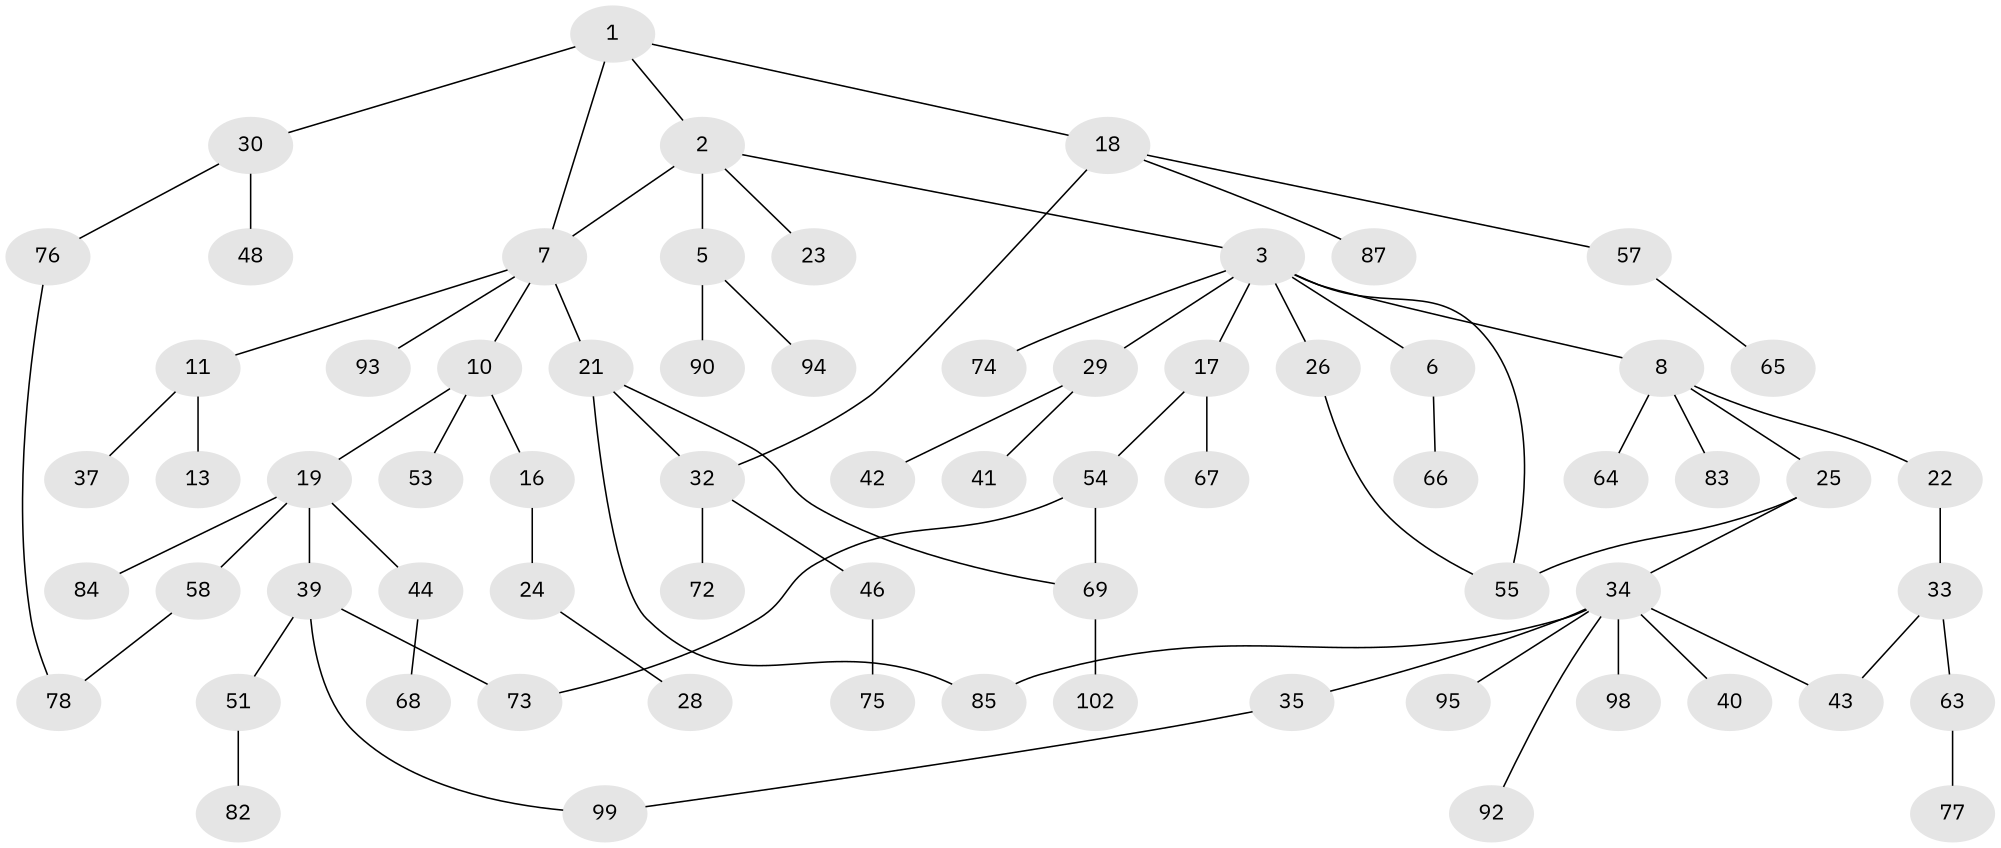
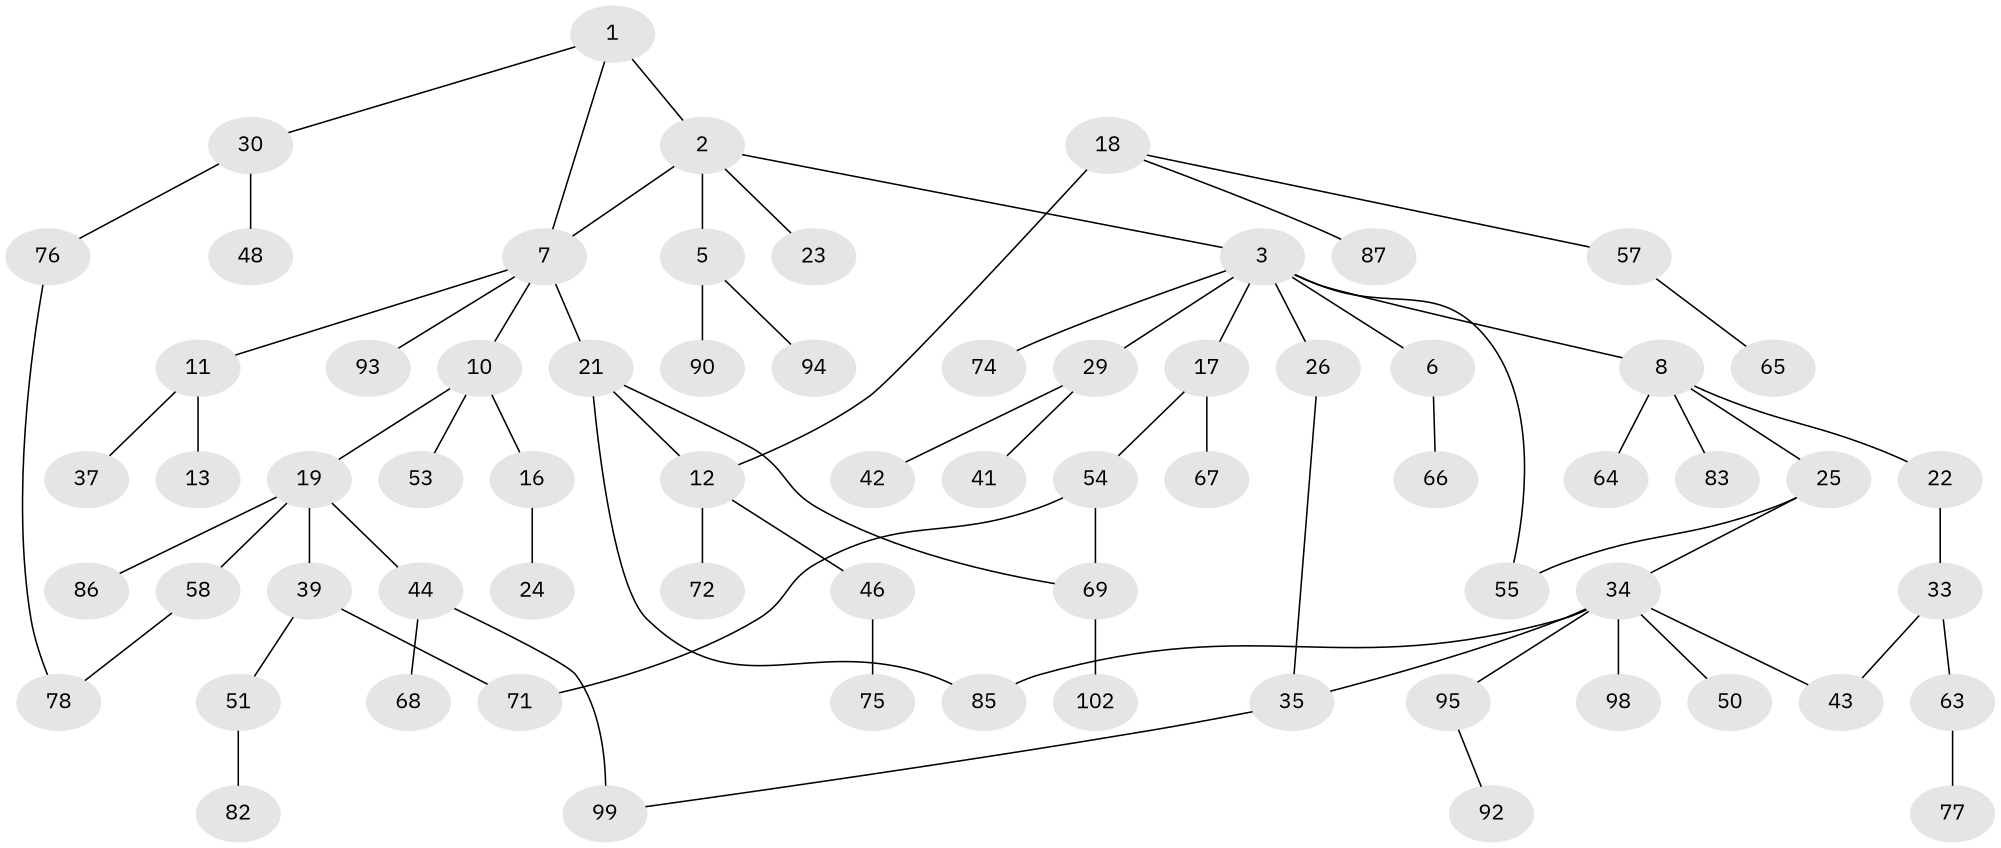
(860, 90) -> none
(702, 480) -> (702, 480)
(1377, 504) -> (1305, 535)
(87, 591) -> (87, 591)
(1548, 699) -> (1470, 758)
(520, 702) -> (520, 702)
(690, 702) -> none
(1730, 702) -> (1730, 702)
(396, 763) -> (567, 668)
